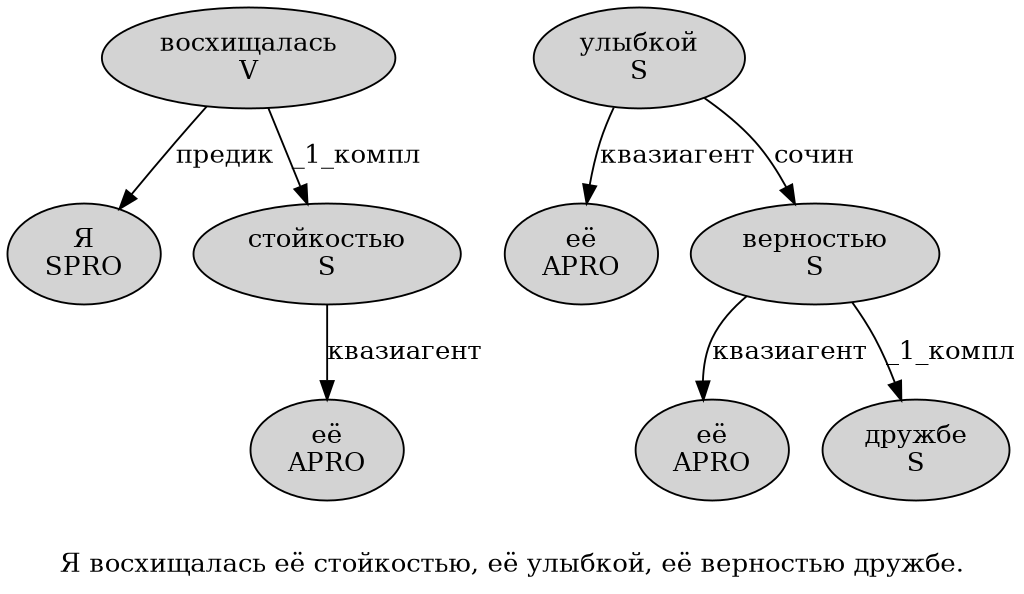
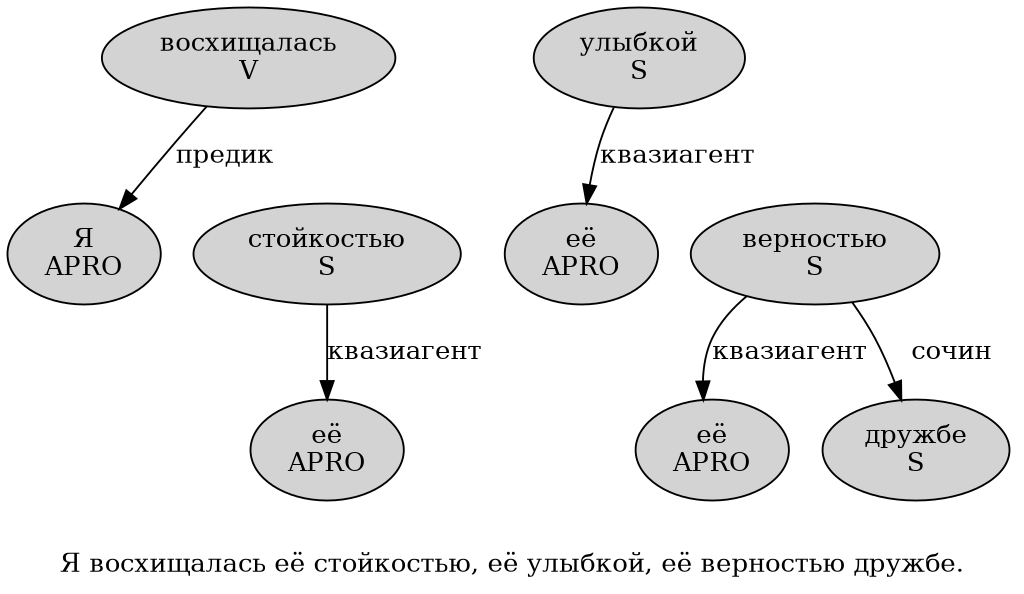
(751, 137) -> none
(284, 147) -> none
(84, 254) -> (84, 254)
(952, 352) -> (952, 352)
